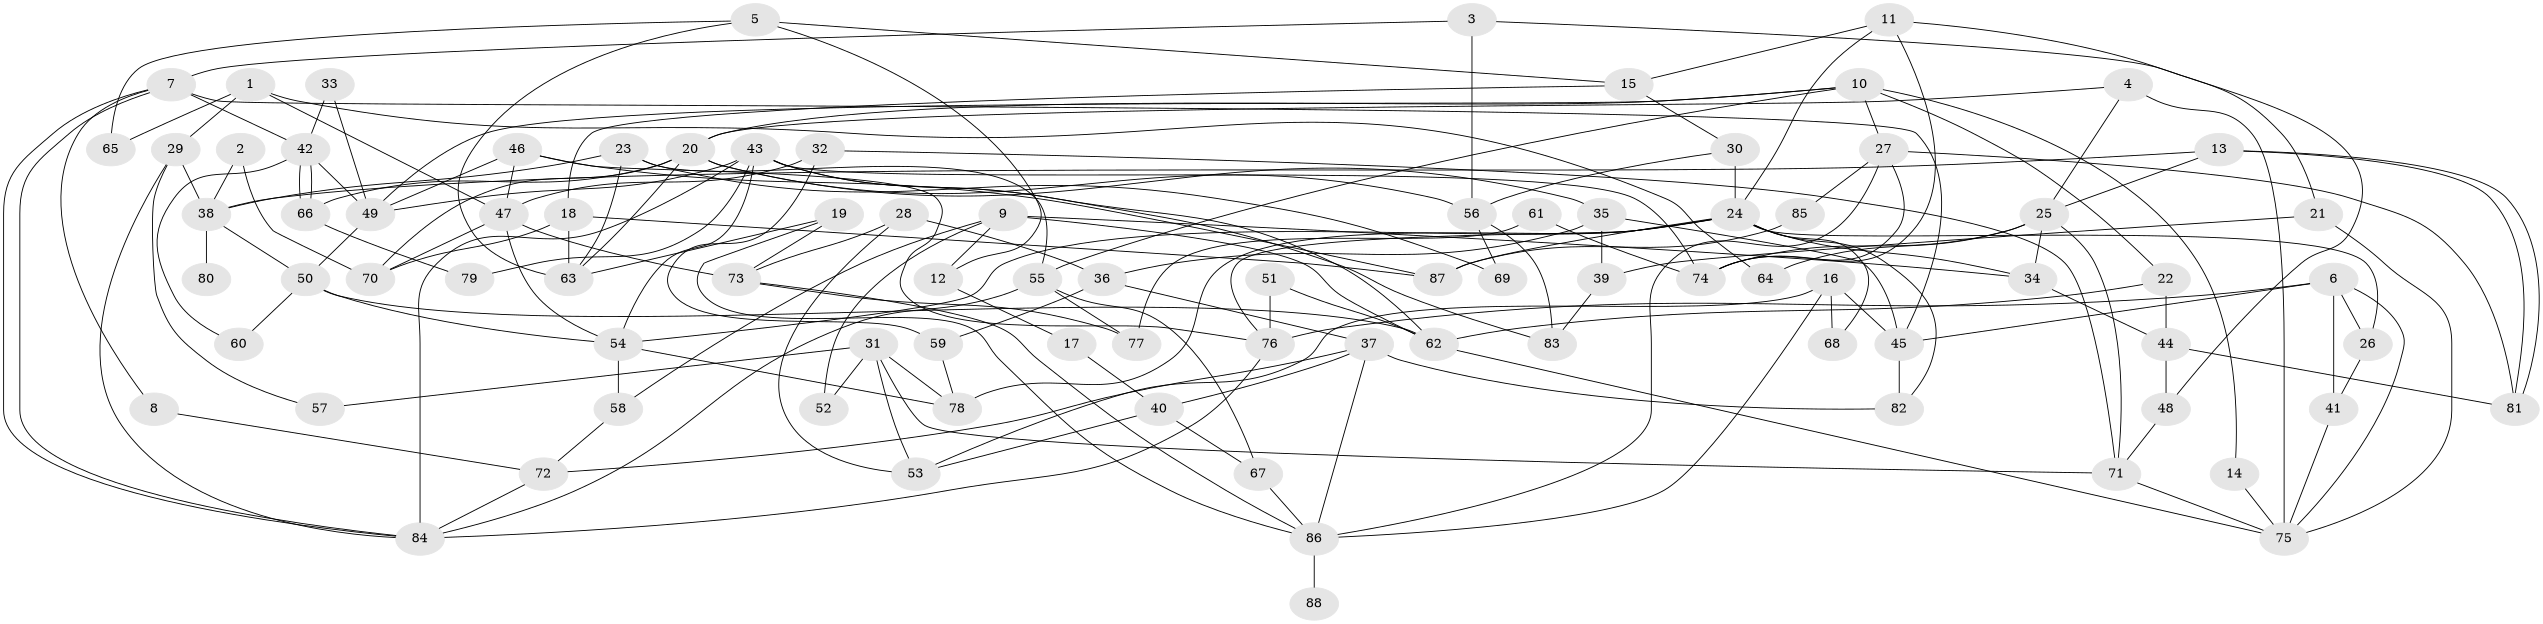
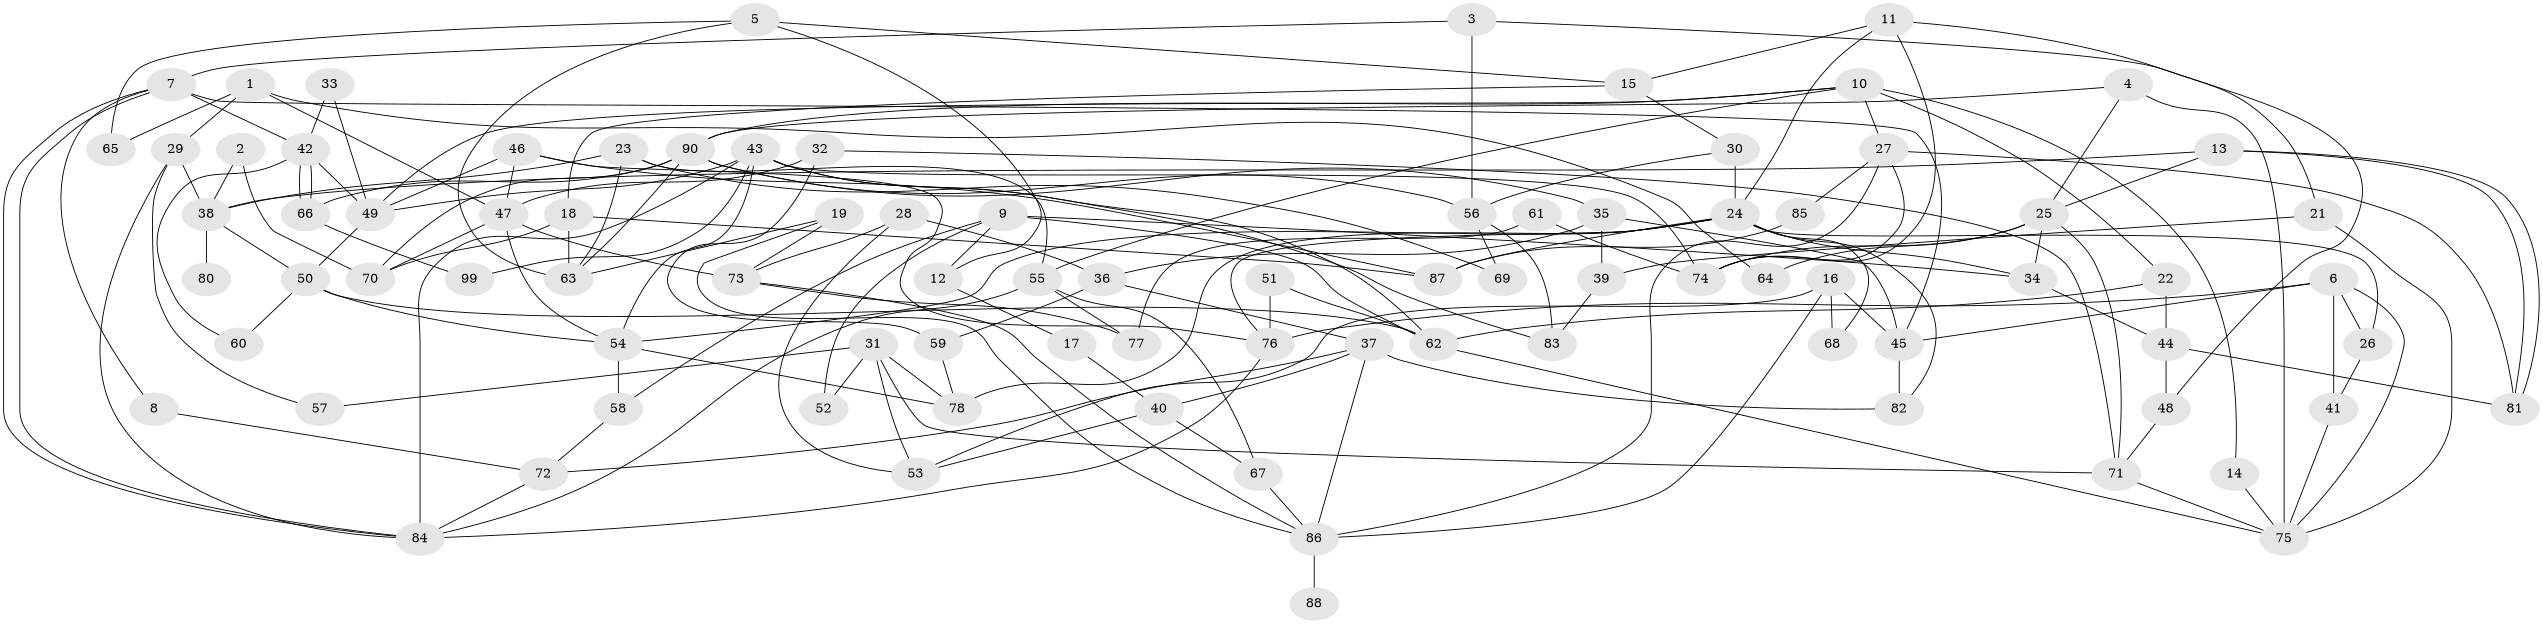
(690, 150) -> (690, 150)
(470, 279) -> (470, 279)
